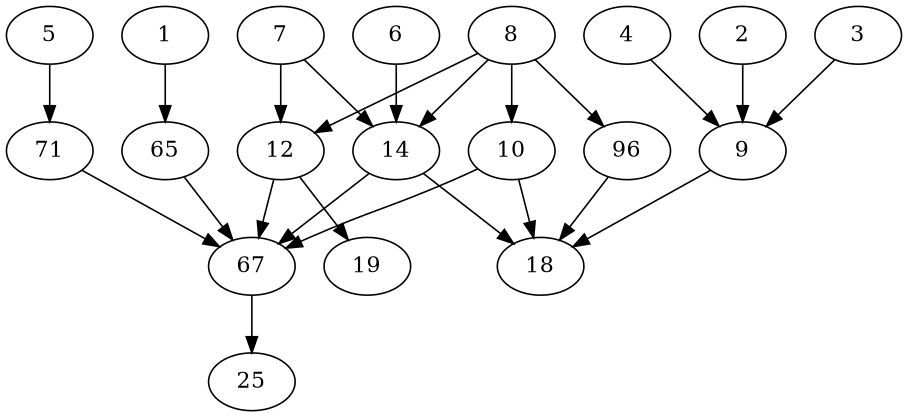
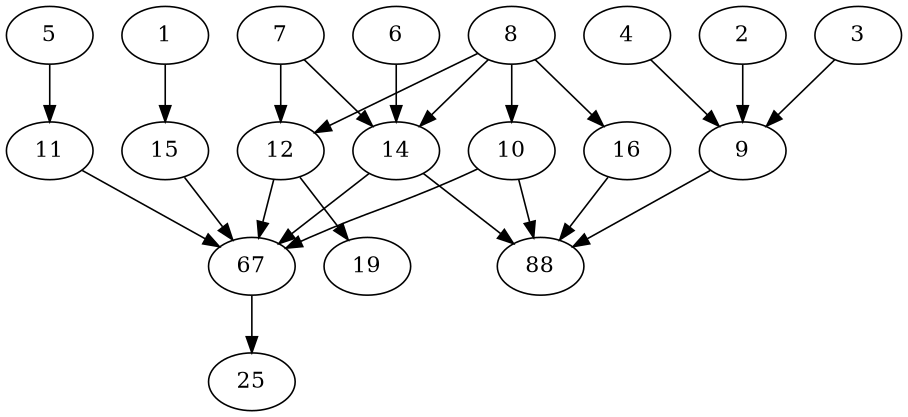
(50, 151) -> (50, 151)
(165, 151) -> (165, 151)
(627, 151) -> (627, 151)
(541, 266) -> (541, 266)
